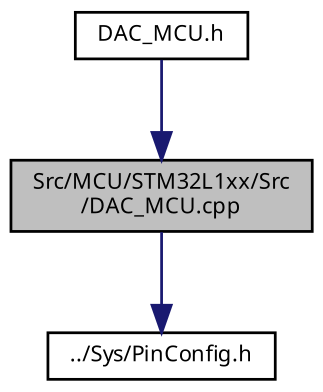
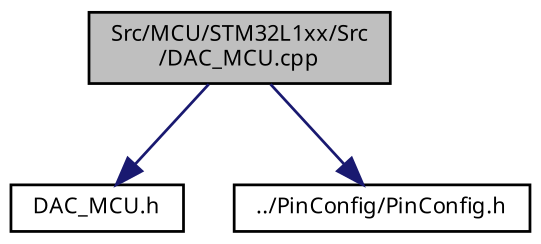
(162, 96) -> (172, 124)
(162, 356) -> (382, 208)
